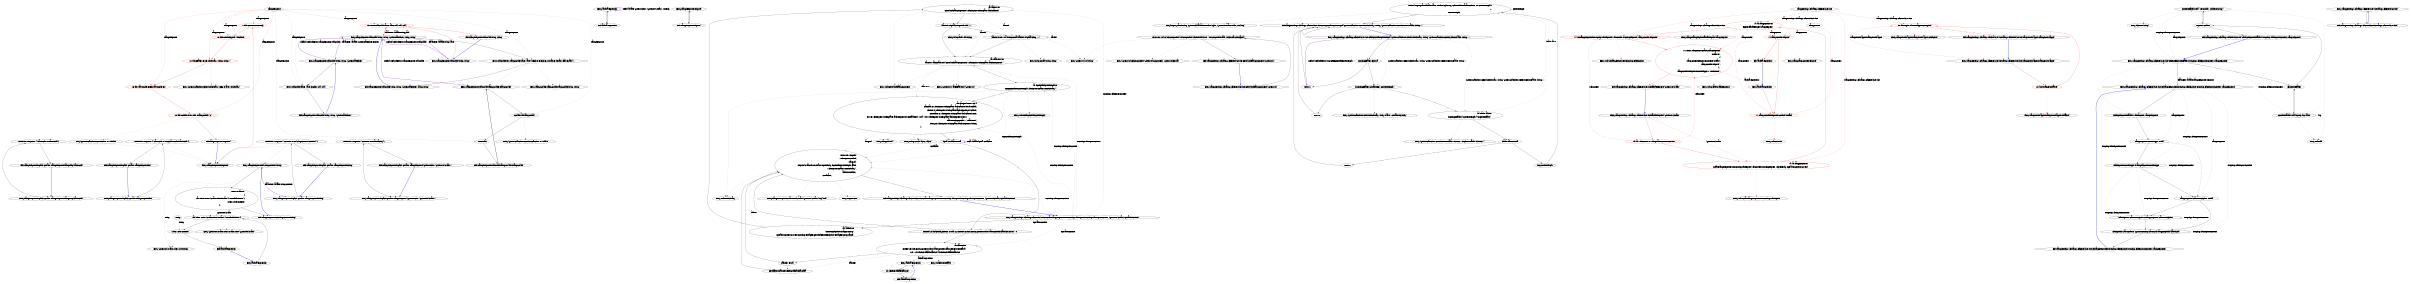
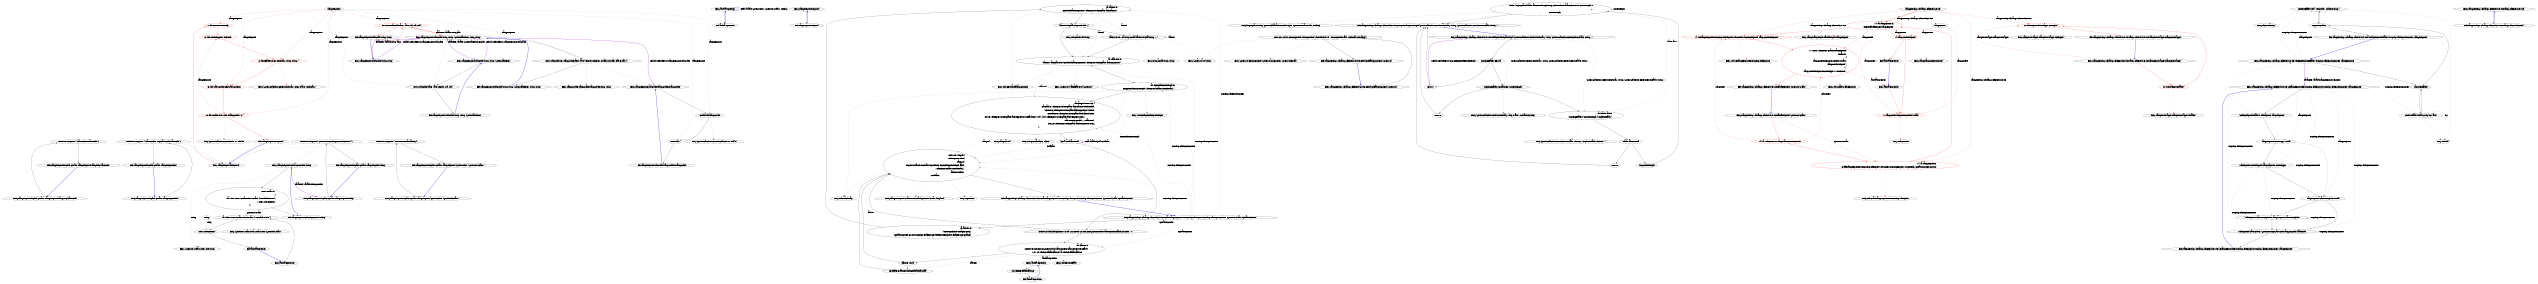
(237, 15) -> (198, 79)
(1788, 16) -> (1902, 16)
(492, 127) -> (659, 127)
